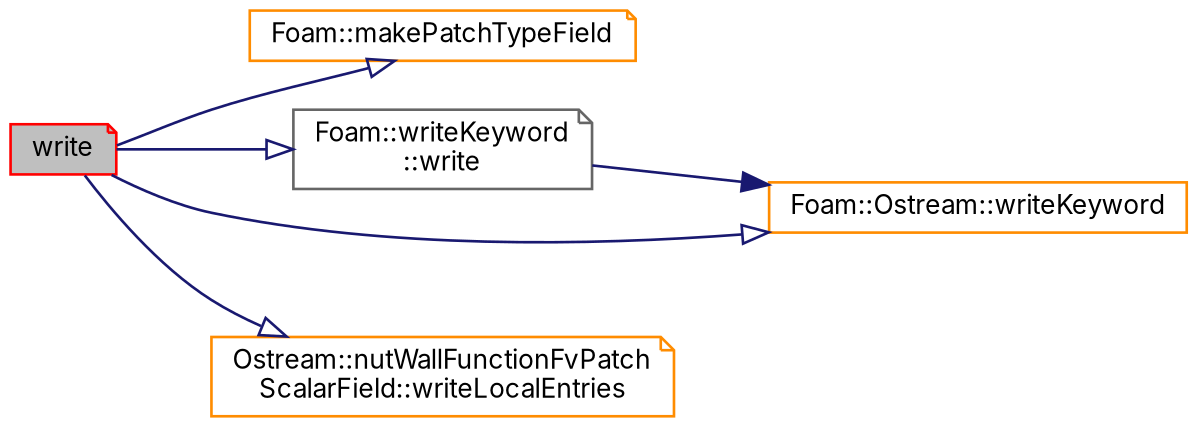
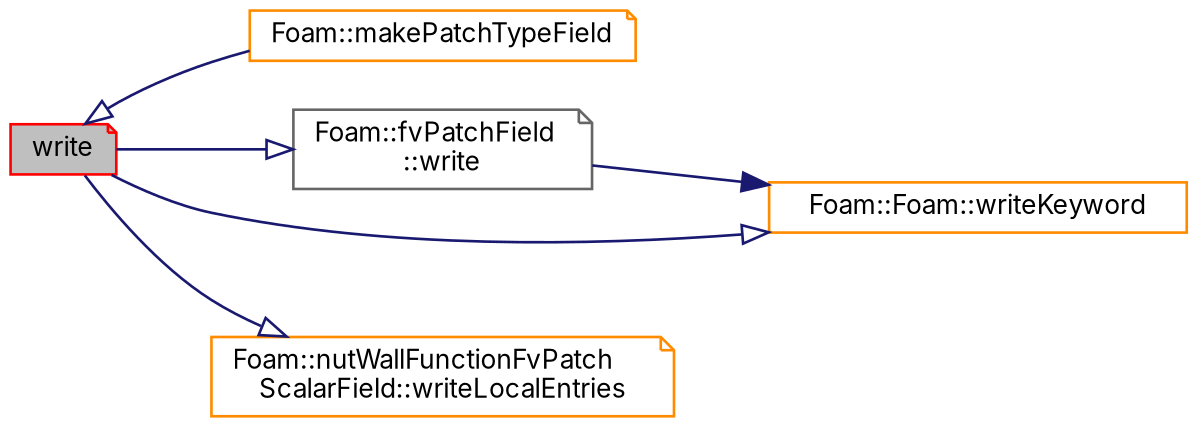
(241, 101) -> (177, 75)
(443, 149) -> (443, 149)
(978, 207) -> (978, 207)
(443, 377) -> (443, 377)
